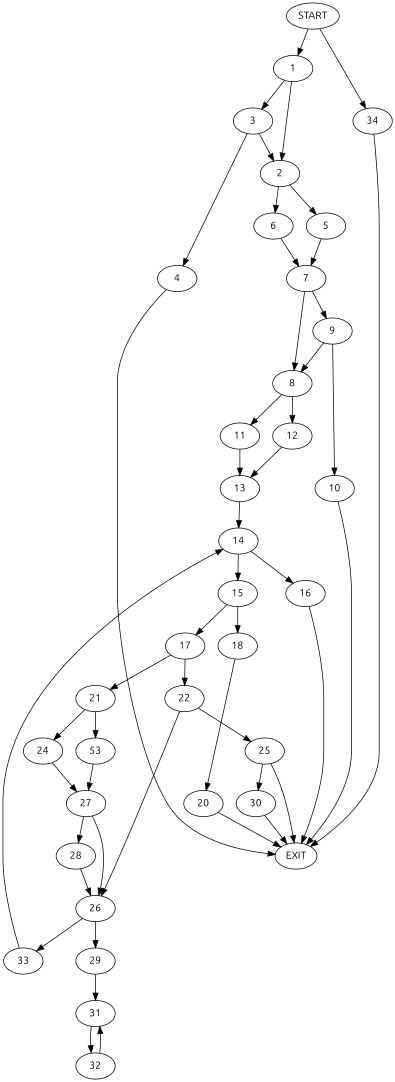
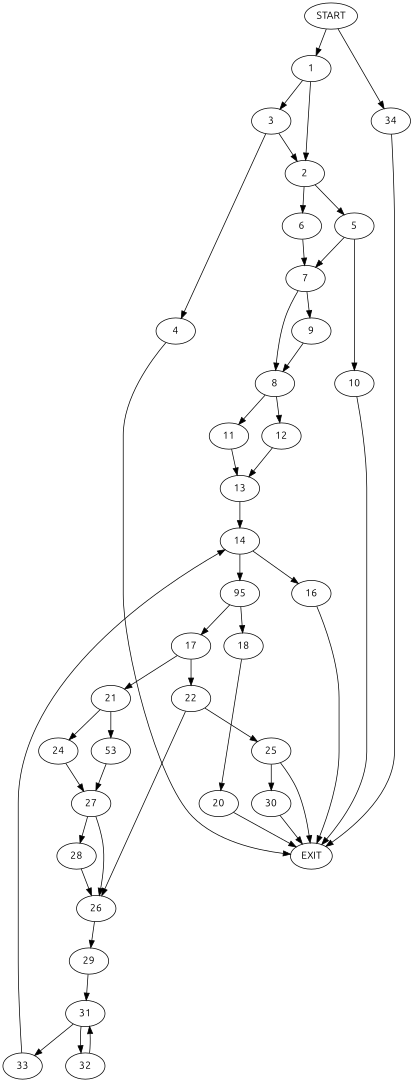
(334, 406) -> (354, 301)
(238, 594) -> (240, 594)
(62, 933) -> (57, 1037)
